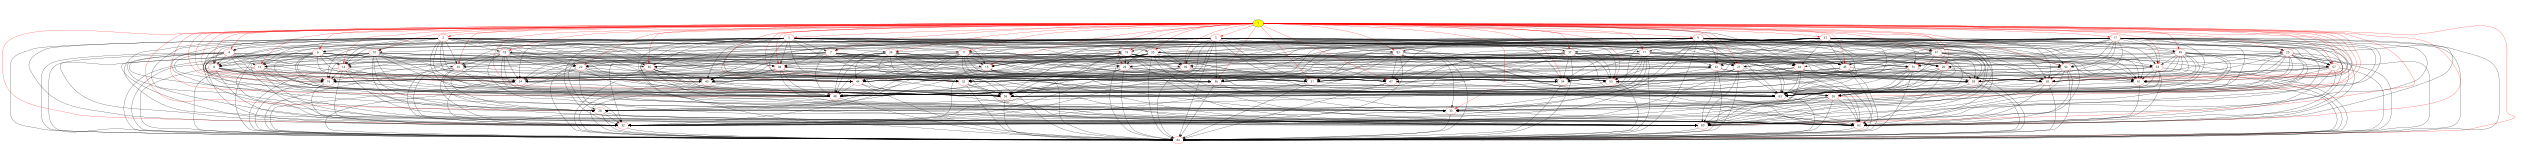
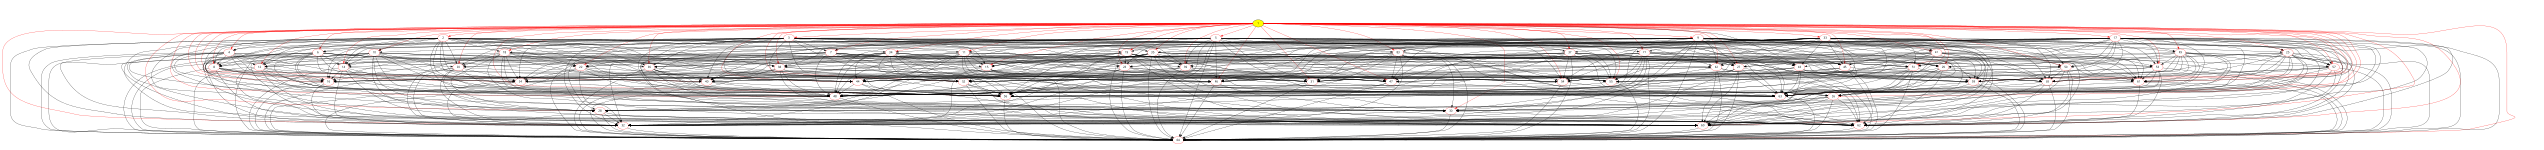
(785, 52) -> (836, 60)
